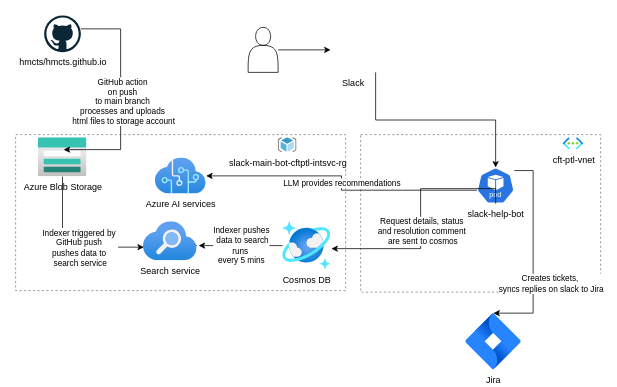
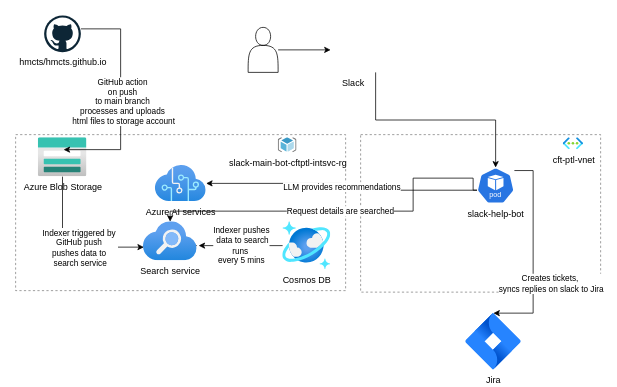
(180, 176) -> (180, 183)
none -> (340, 211)
(407, 249) -> none
